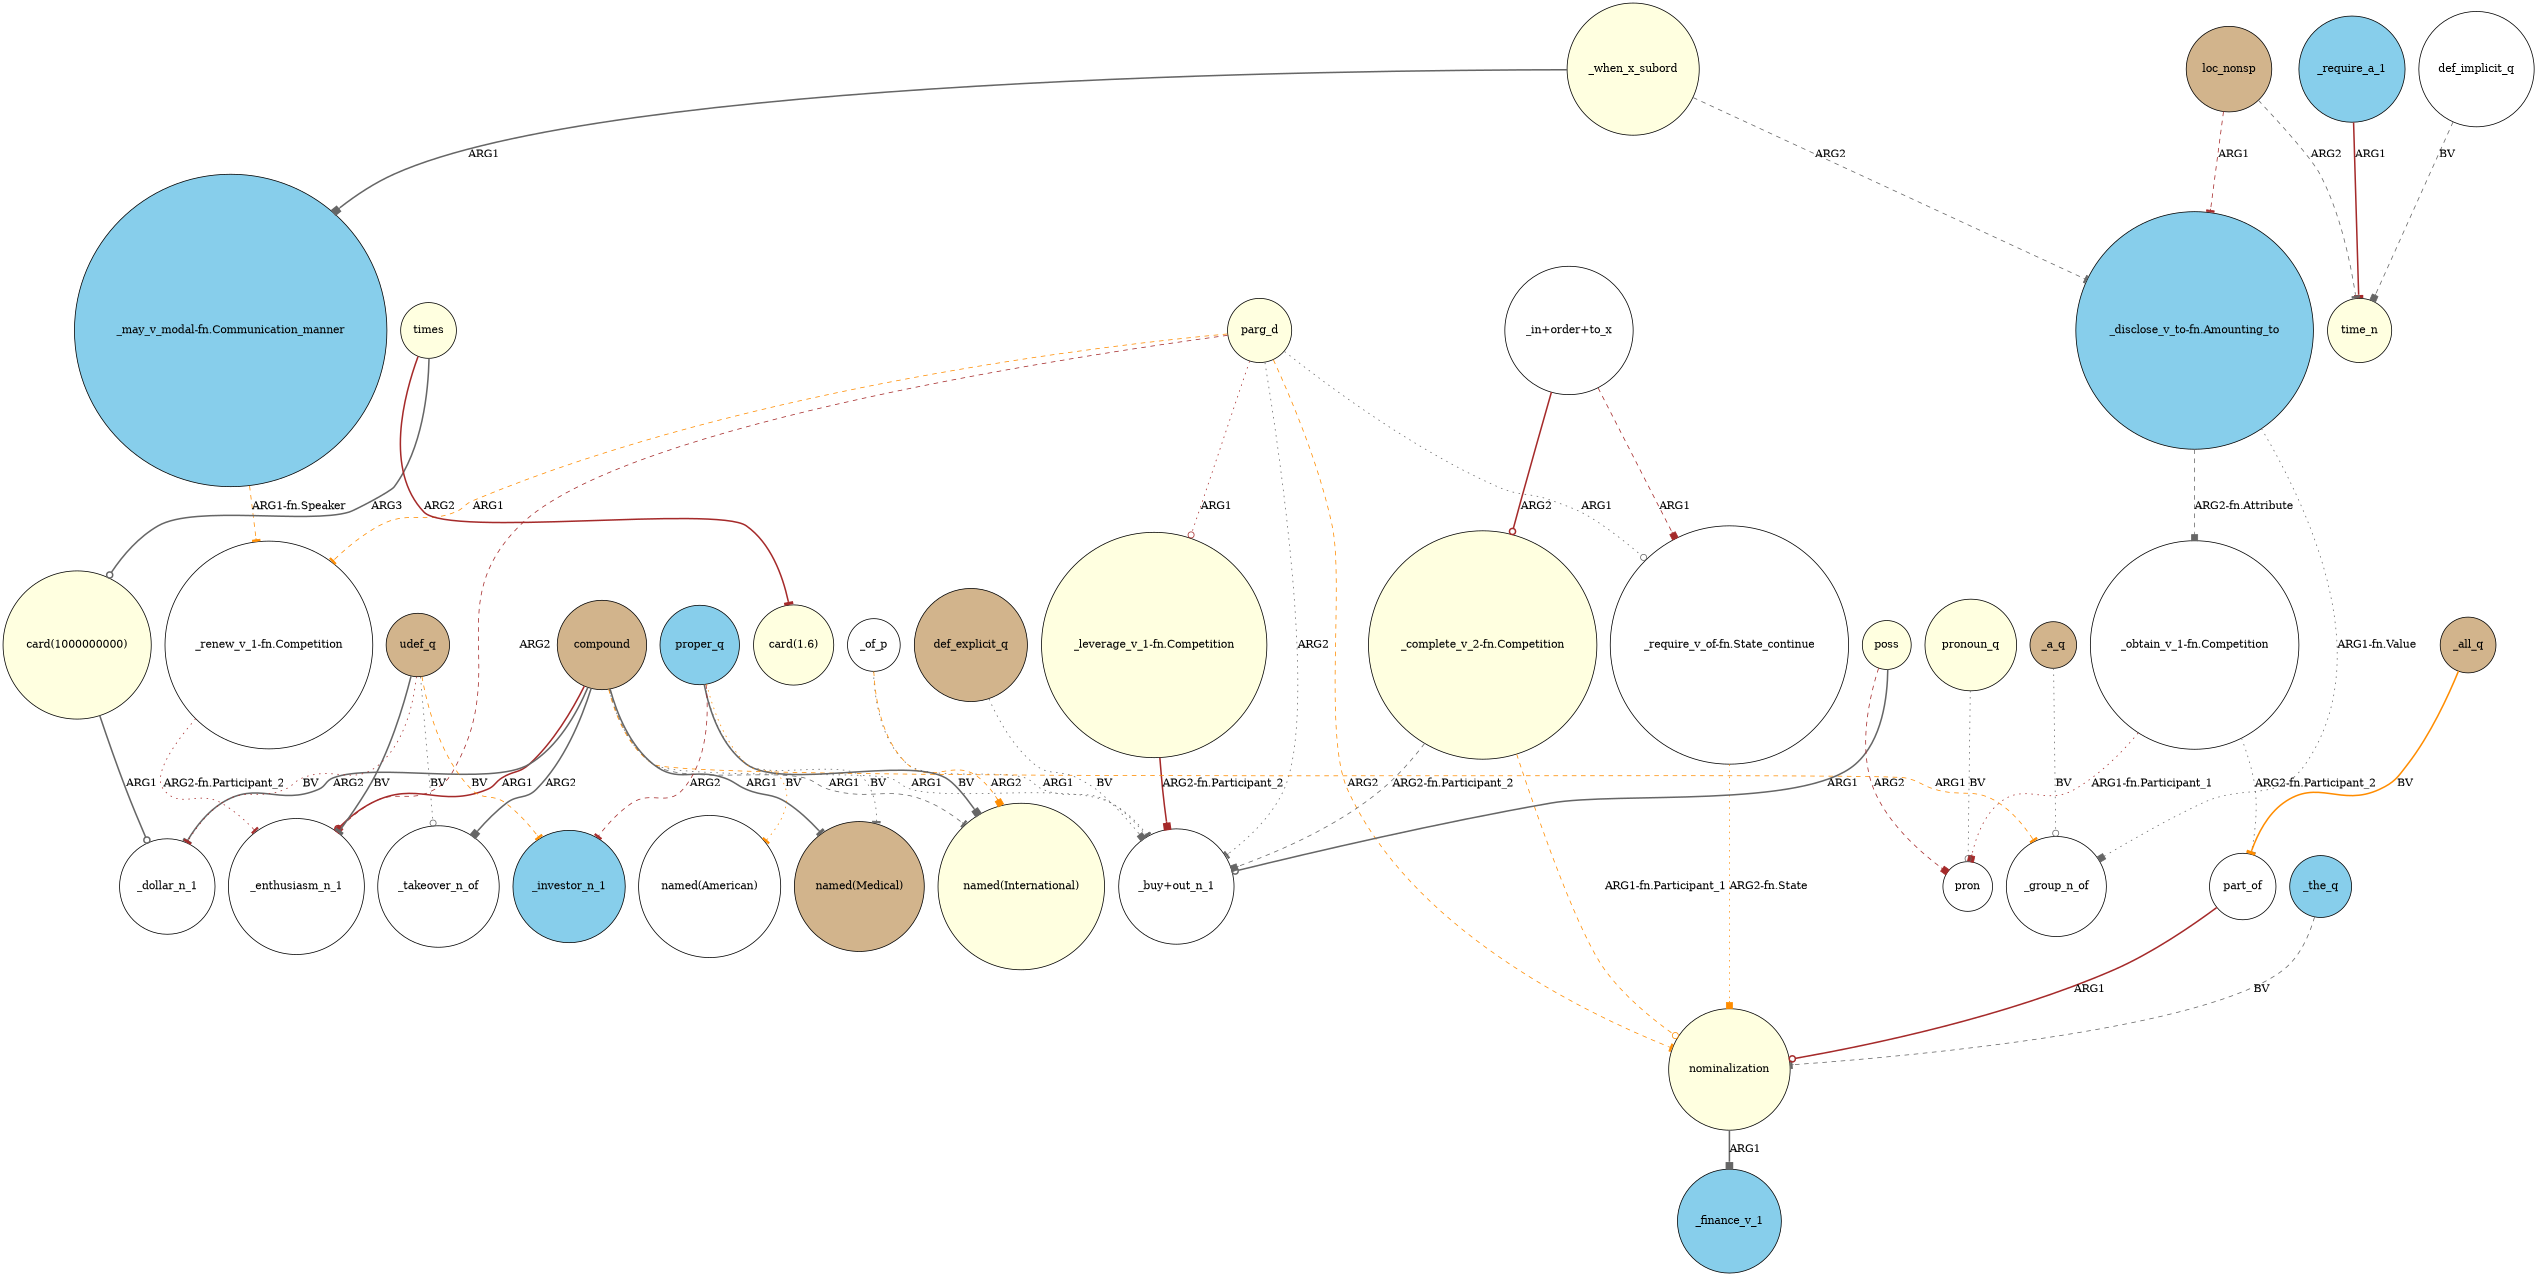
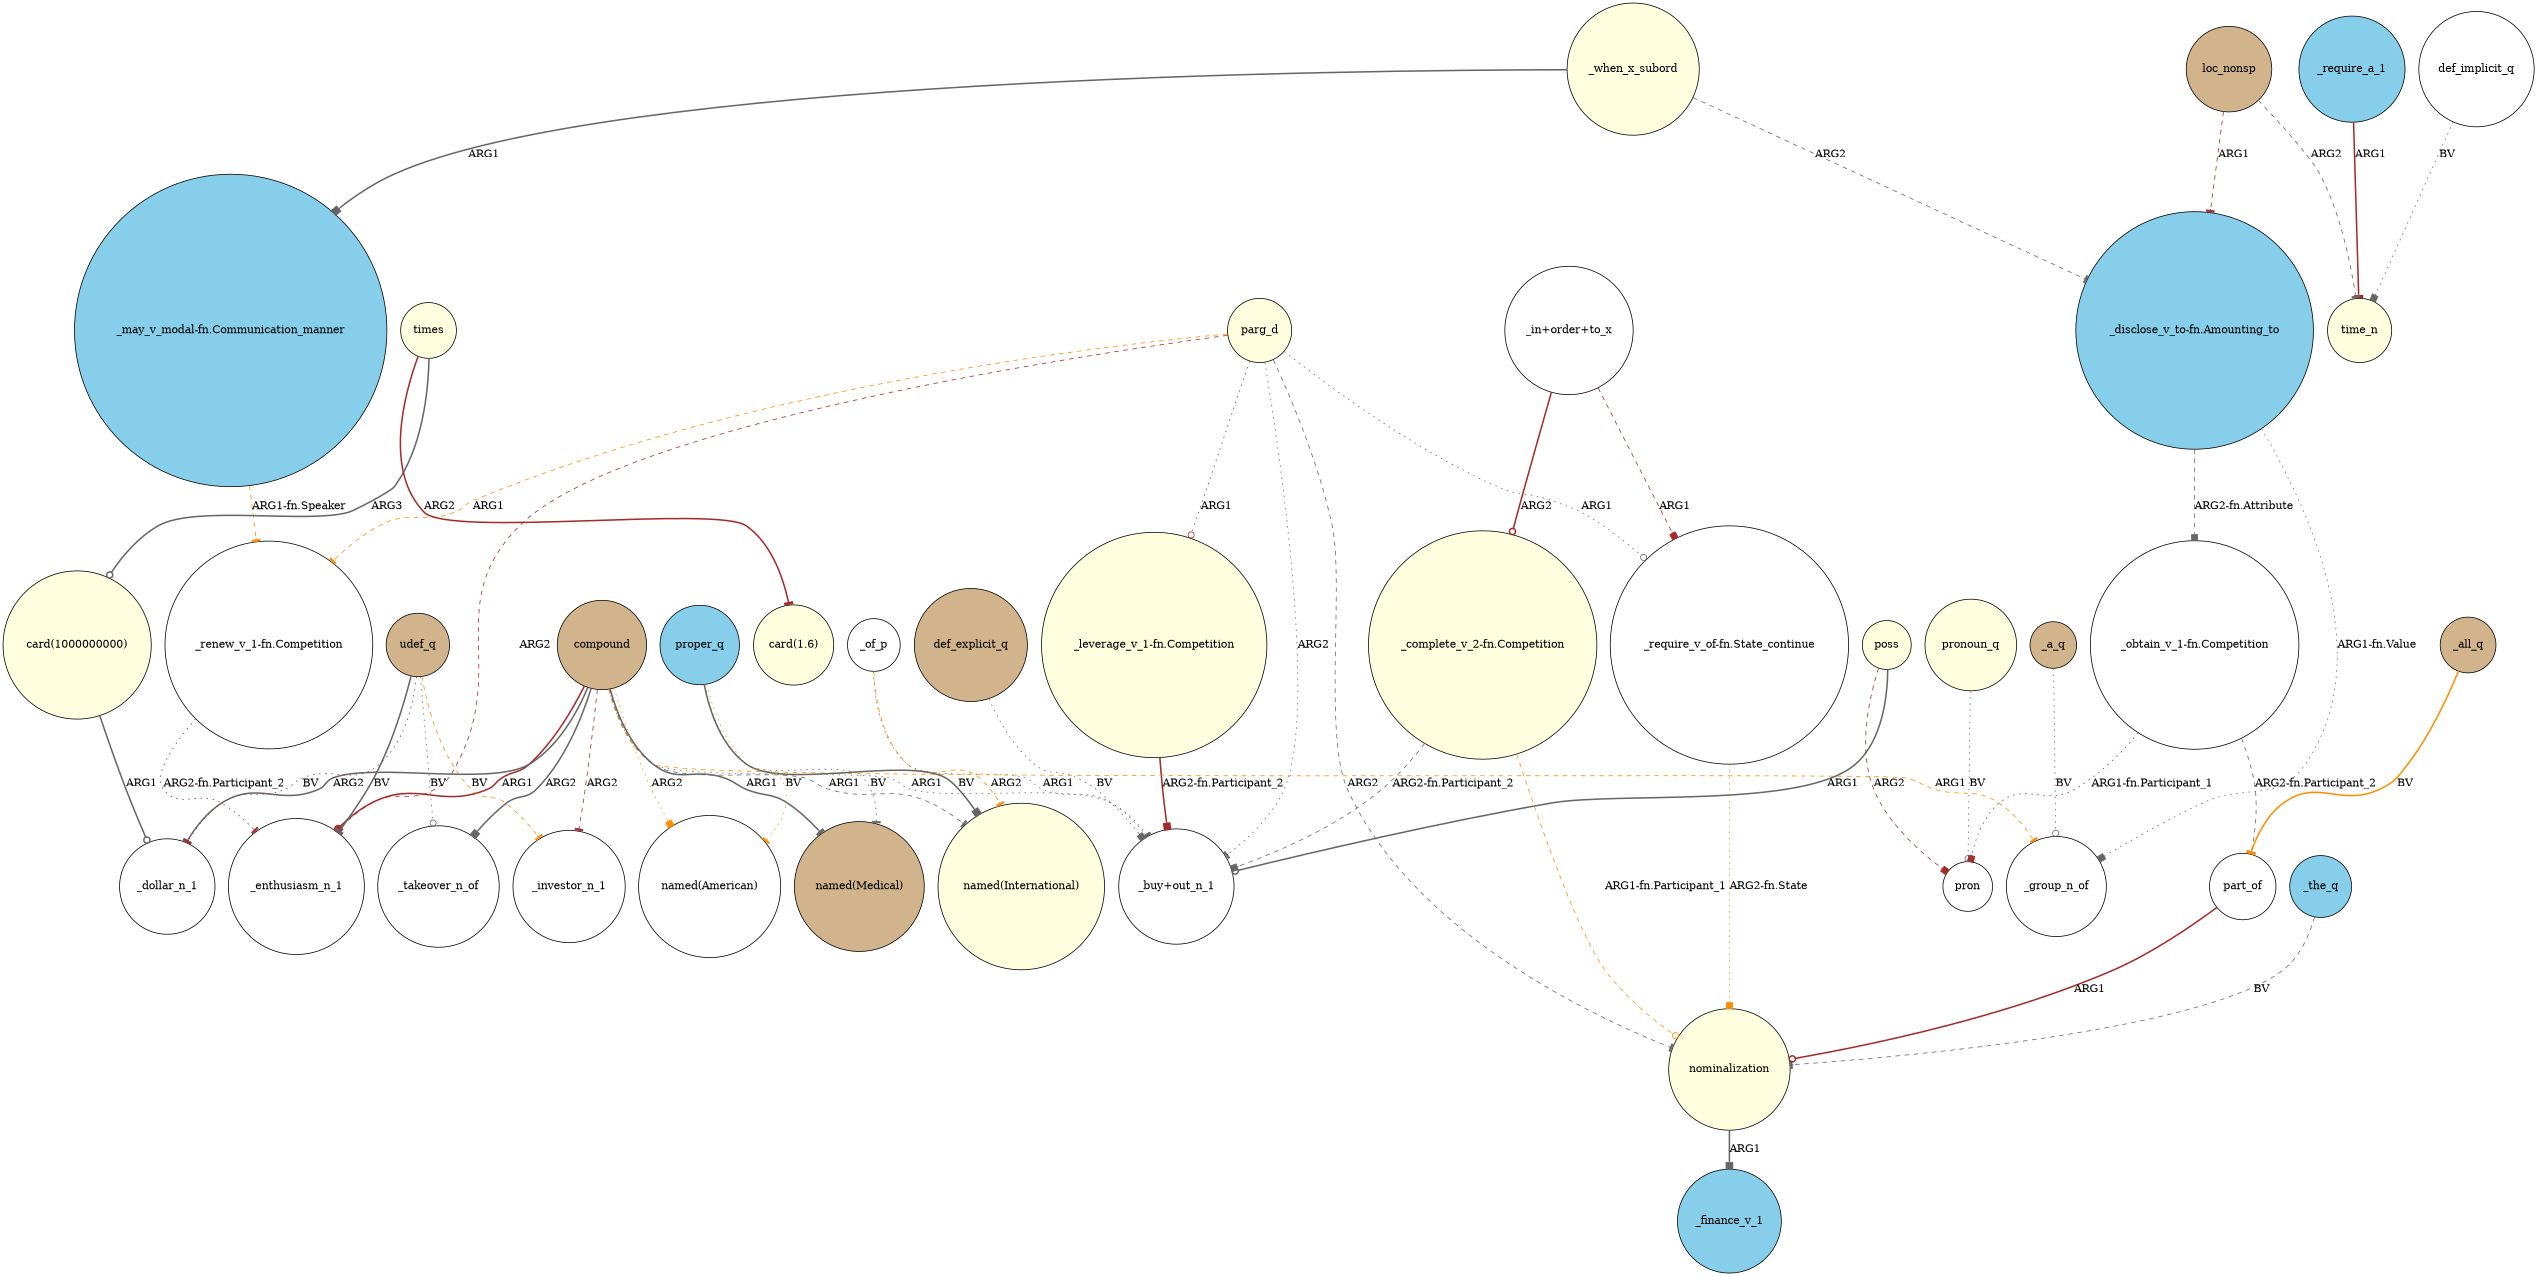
(2415, 208) -> (2415, 208)
none -> (639, 759)
(1340, 759) -> (1340, 759)
(910, 766) -> (910, 766)
(686, 785) -> (589, 758)
(2256, 796) -> (2256, 796)
(569, 887) -> (569, 887)
